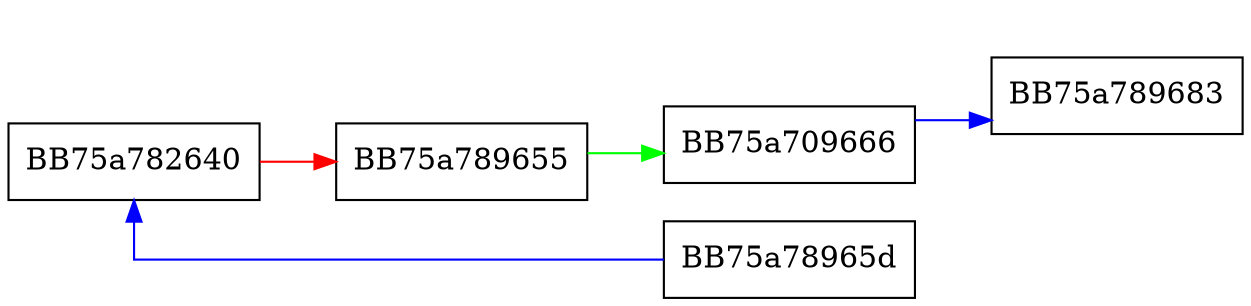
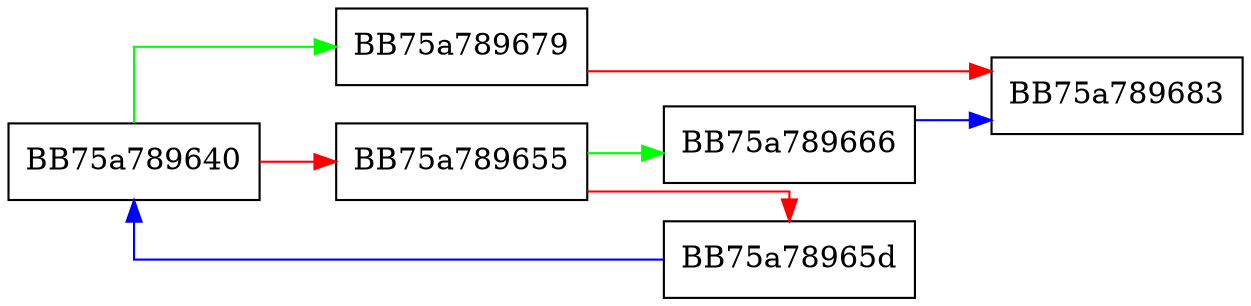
none -> (462, 47)
(789, 145) -> (789, 145)
(134, 162) -> (134, 162)
none -> (692, 192)
